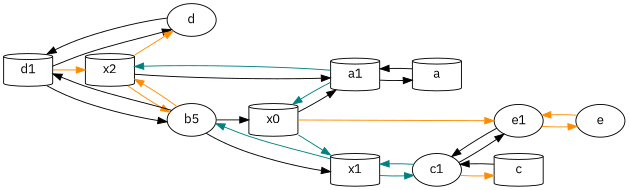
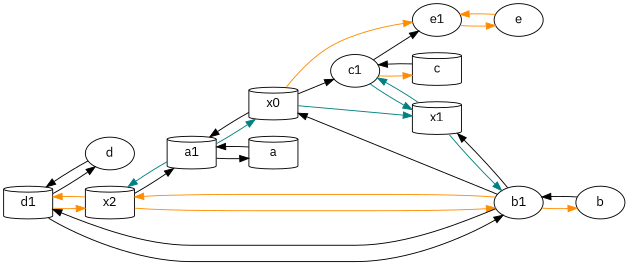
(150, 45) -> (74, 196)
(192, 120) -> (519, 203)
(478, 139) -> (312, 88)
none -> (600, 203)
